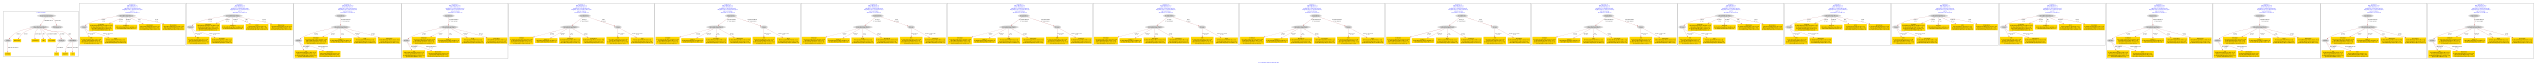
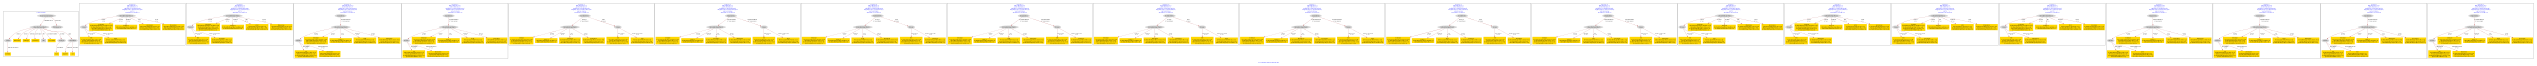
none -> (26, 41)
(44, 41) -> (44, 41)
